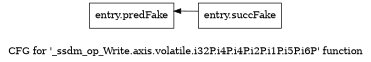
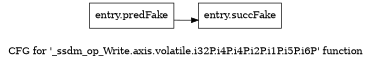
(190, 11) -> (183, 20)
